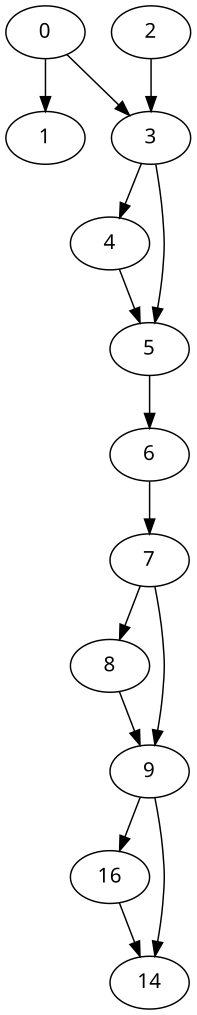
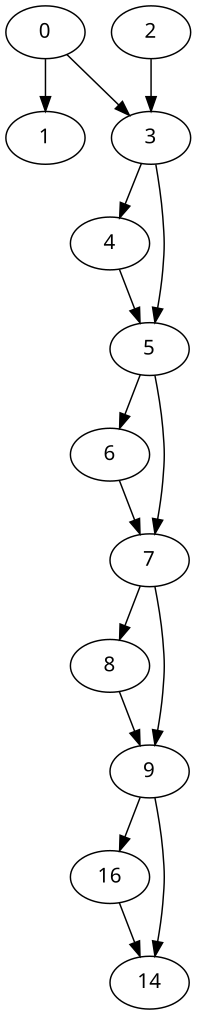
none -> (164, 447)
